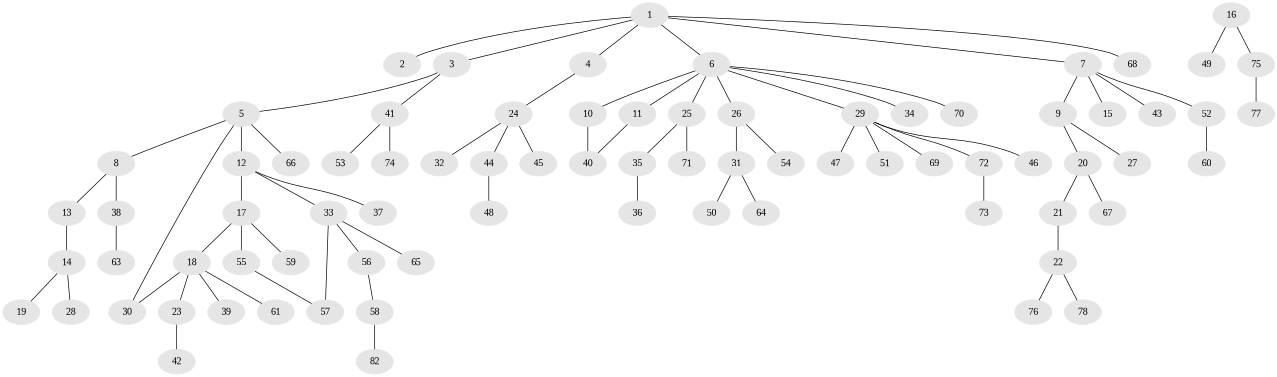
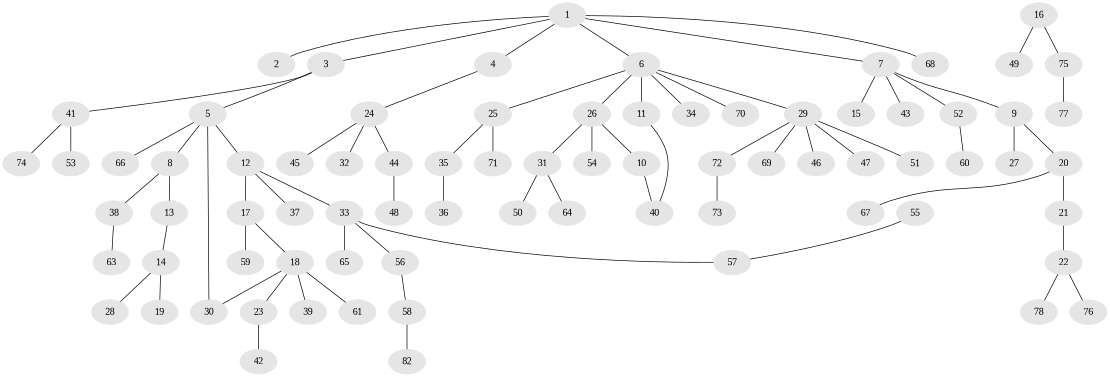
(648, 88) -> (617, 139)
(241, 238) -> none
